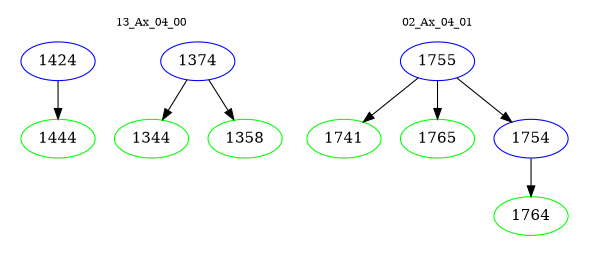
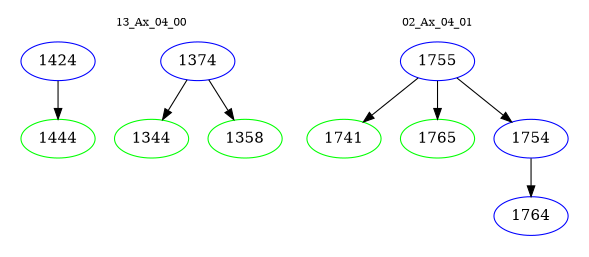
(531, 216) -> (531, 216)
